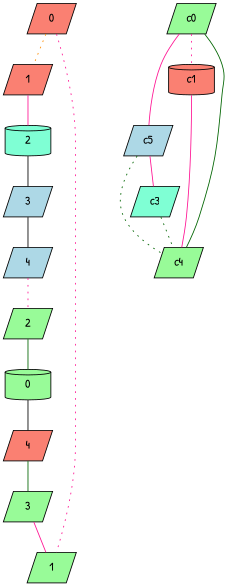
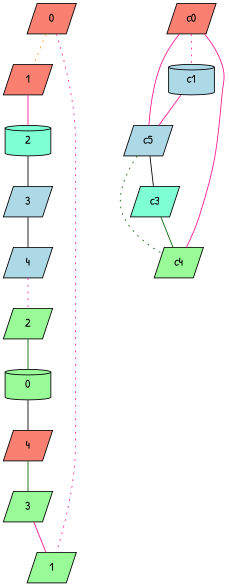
(191, 19) -> (191, 19)
(191, 80) -> (191, 80)
(217, 140) -> (217, 140)
(152, 171) -> (152, 171)
(190, 172) -> (170, 110)
(167, 232) -> (167, 232)
